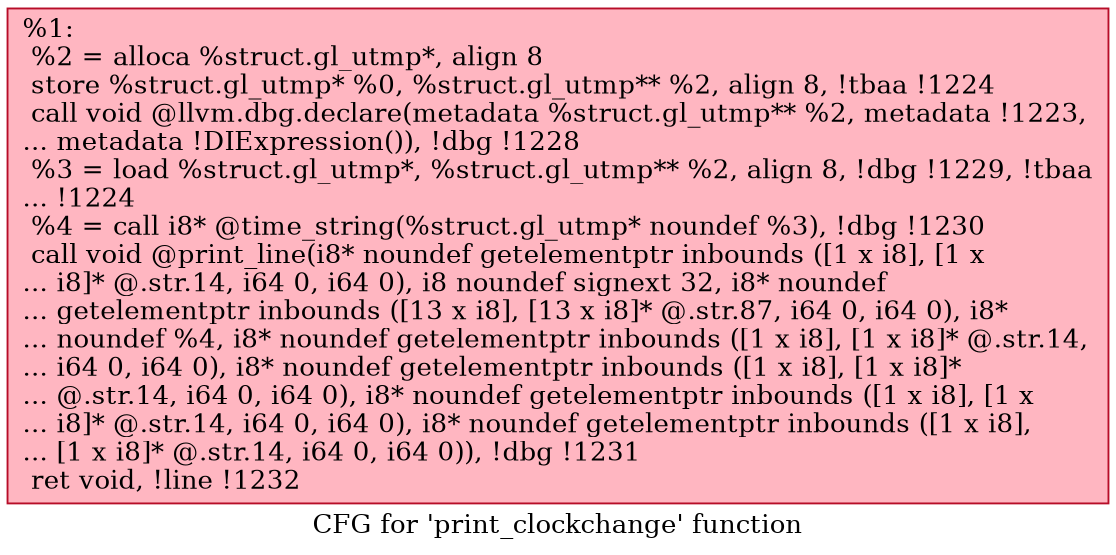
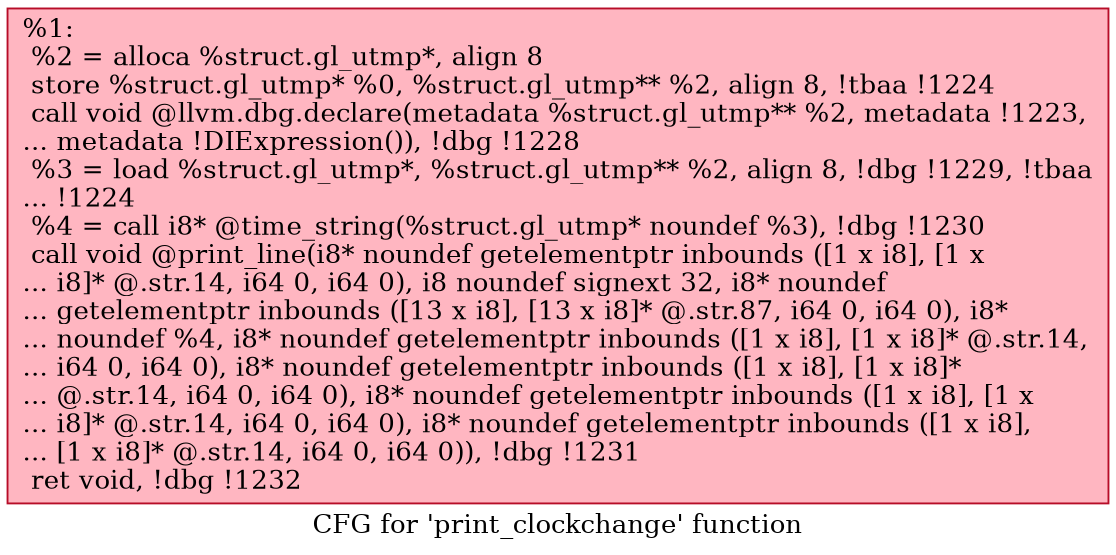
(162, 481) -> (163, 481)
